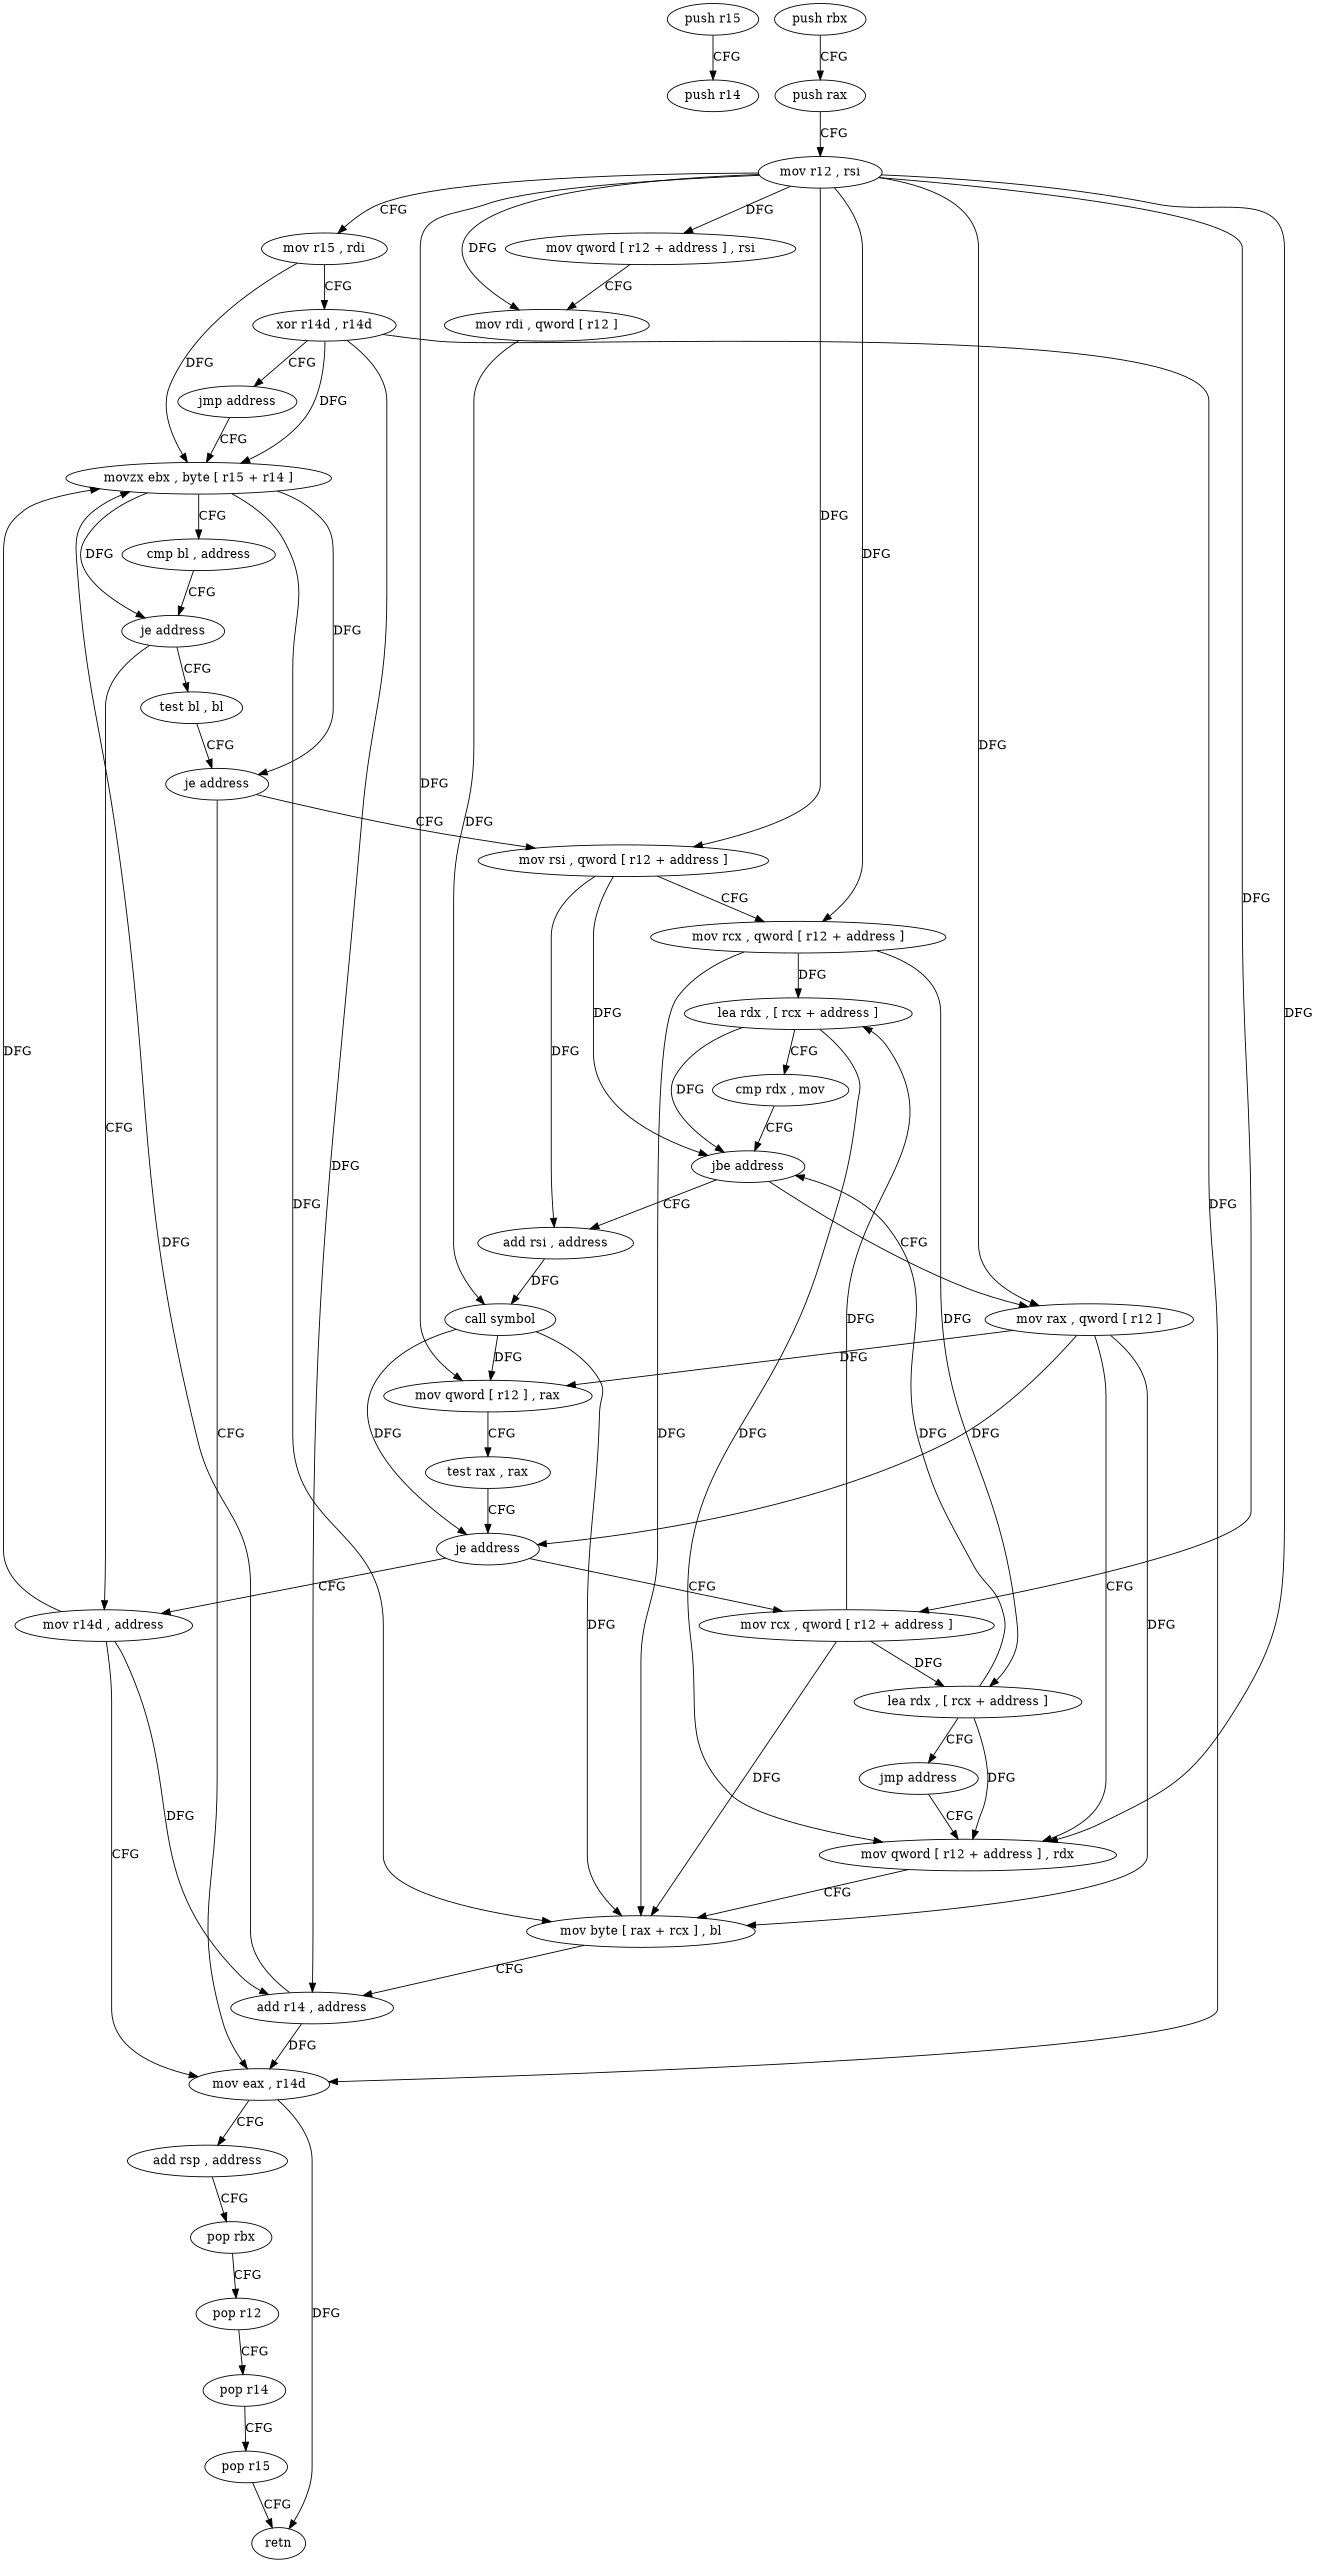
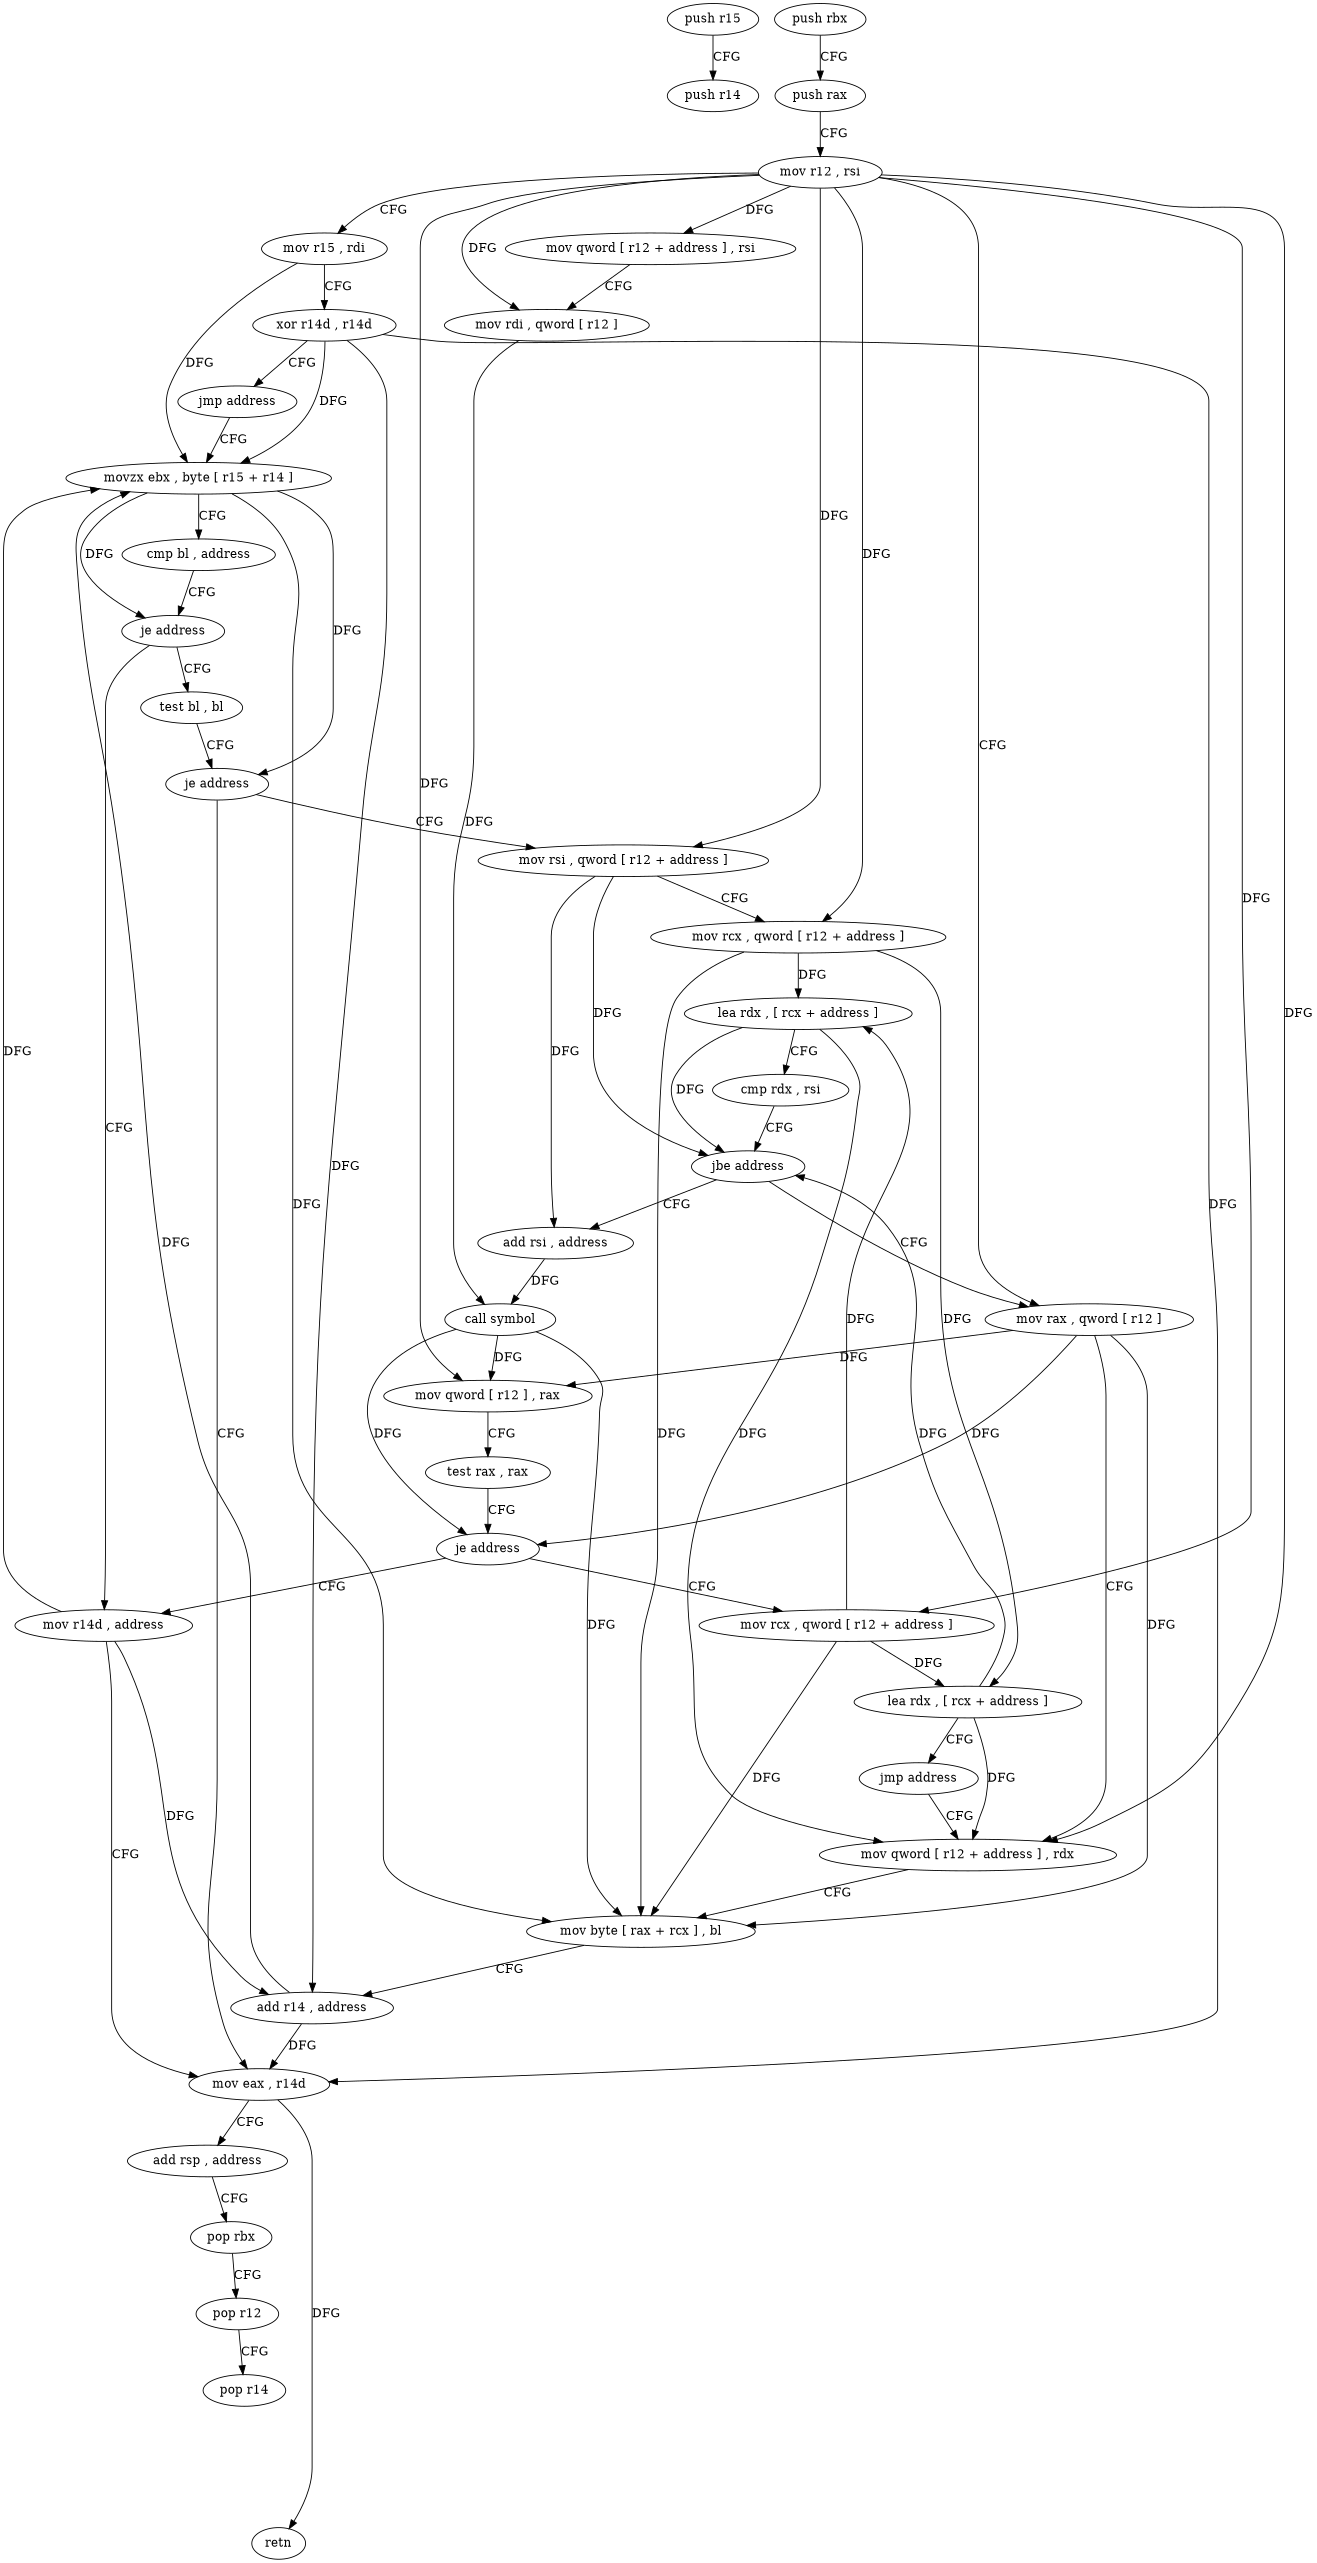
(993, 746) -> (993, 746)
(781, 1090) -> (781, 1090)
(246, 2467) -> none
